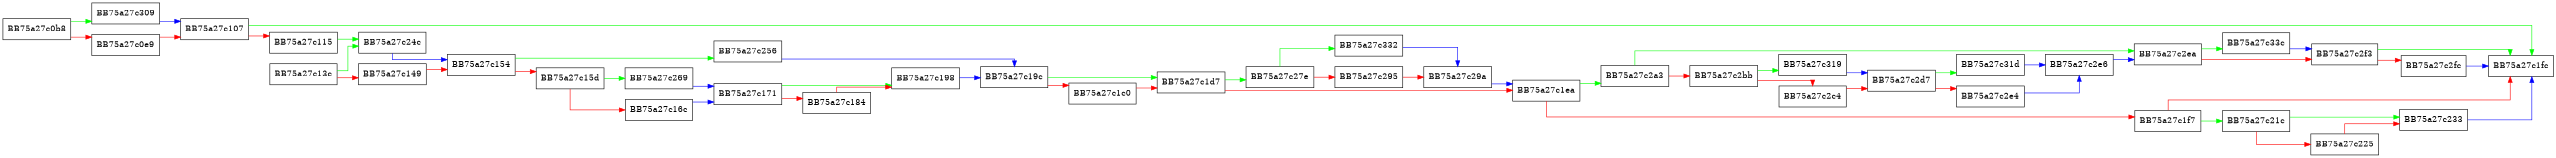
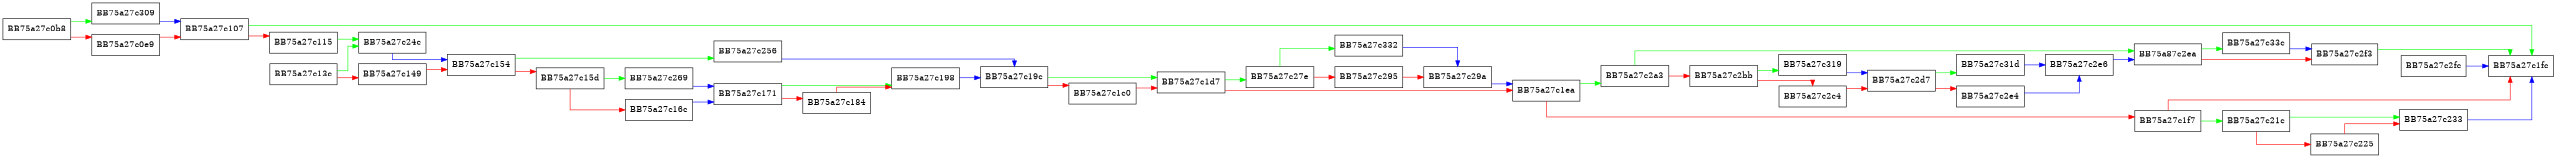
(2168, 54) -> (2168, 54)
(2387, 60) -> none
